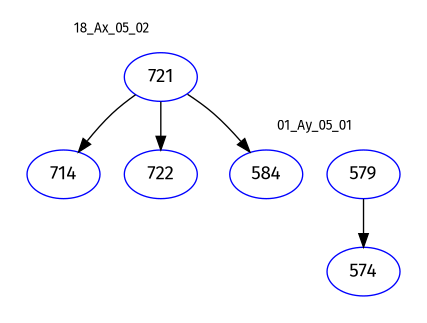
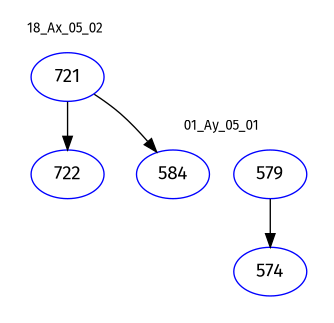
(64, 174) -> none
